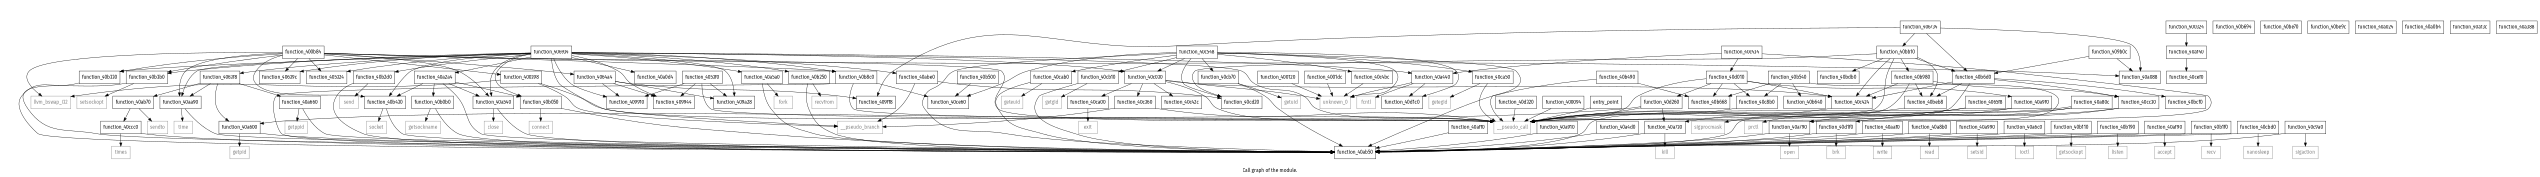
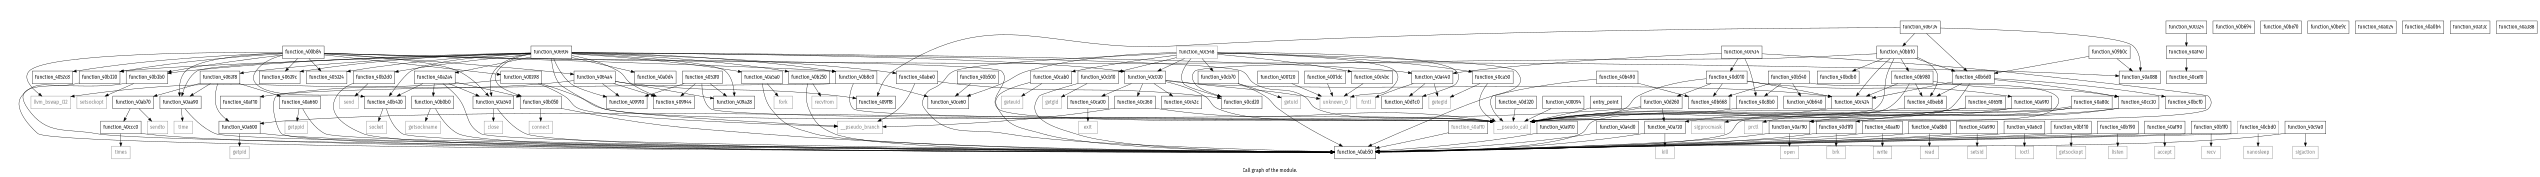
(1197, 52) -> (1197, 52)
none -> (53, 77)
(1739, 88) -> (1751, 75)
(1381, 89) -> (1436, 89)
none -> (240, 102)
(1468, 127) -> (1468, 127)
(2258, 127) -> (2258, 127)
